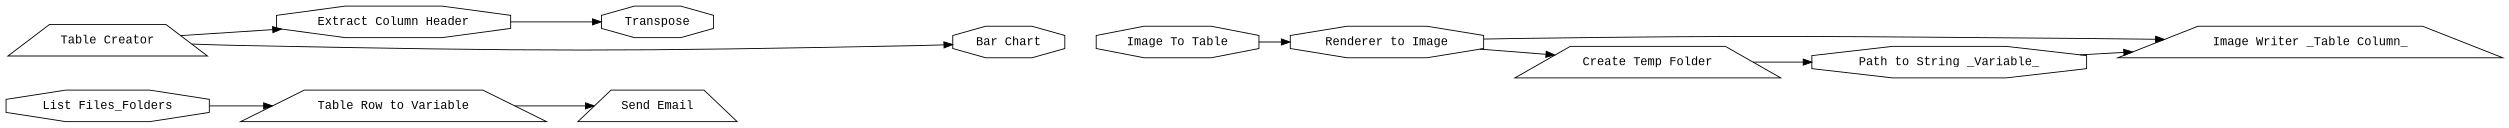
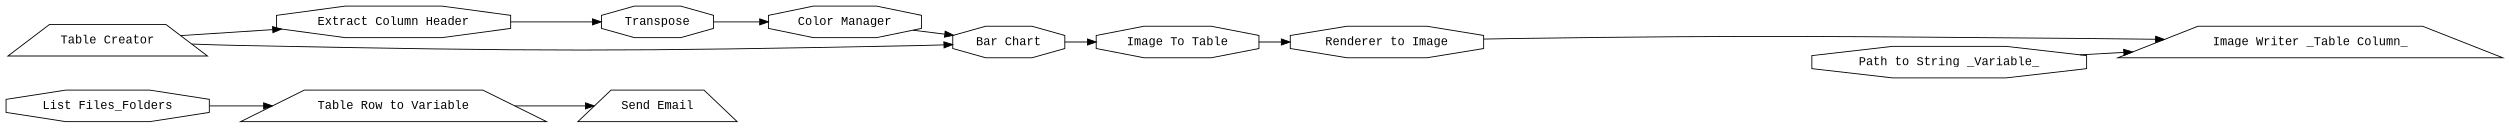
none -> (845, 22)
none -> (1076, 42)
(1648, 62) -> none
